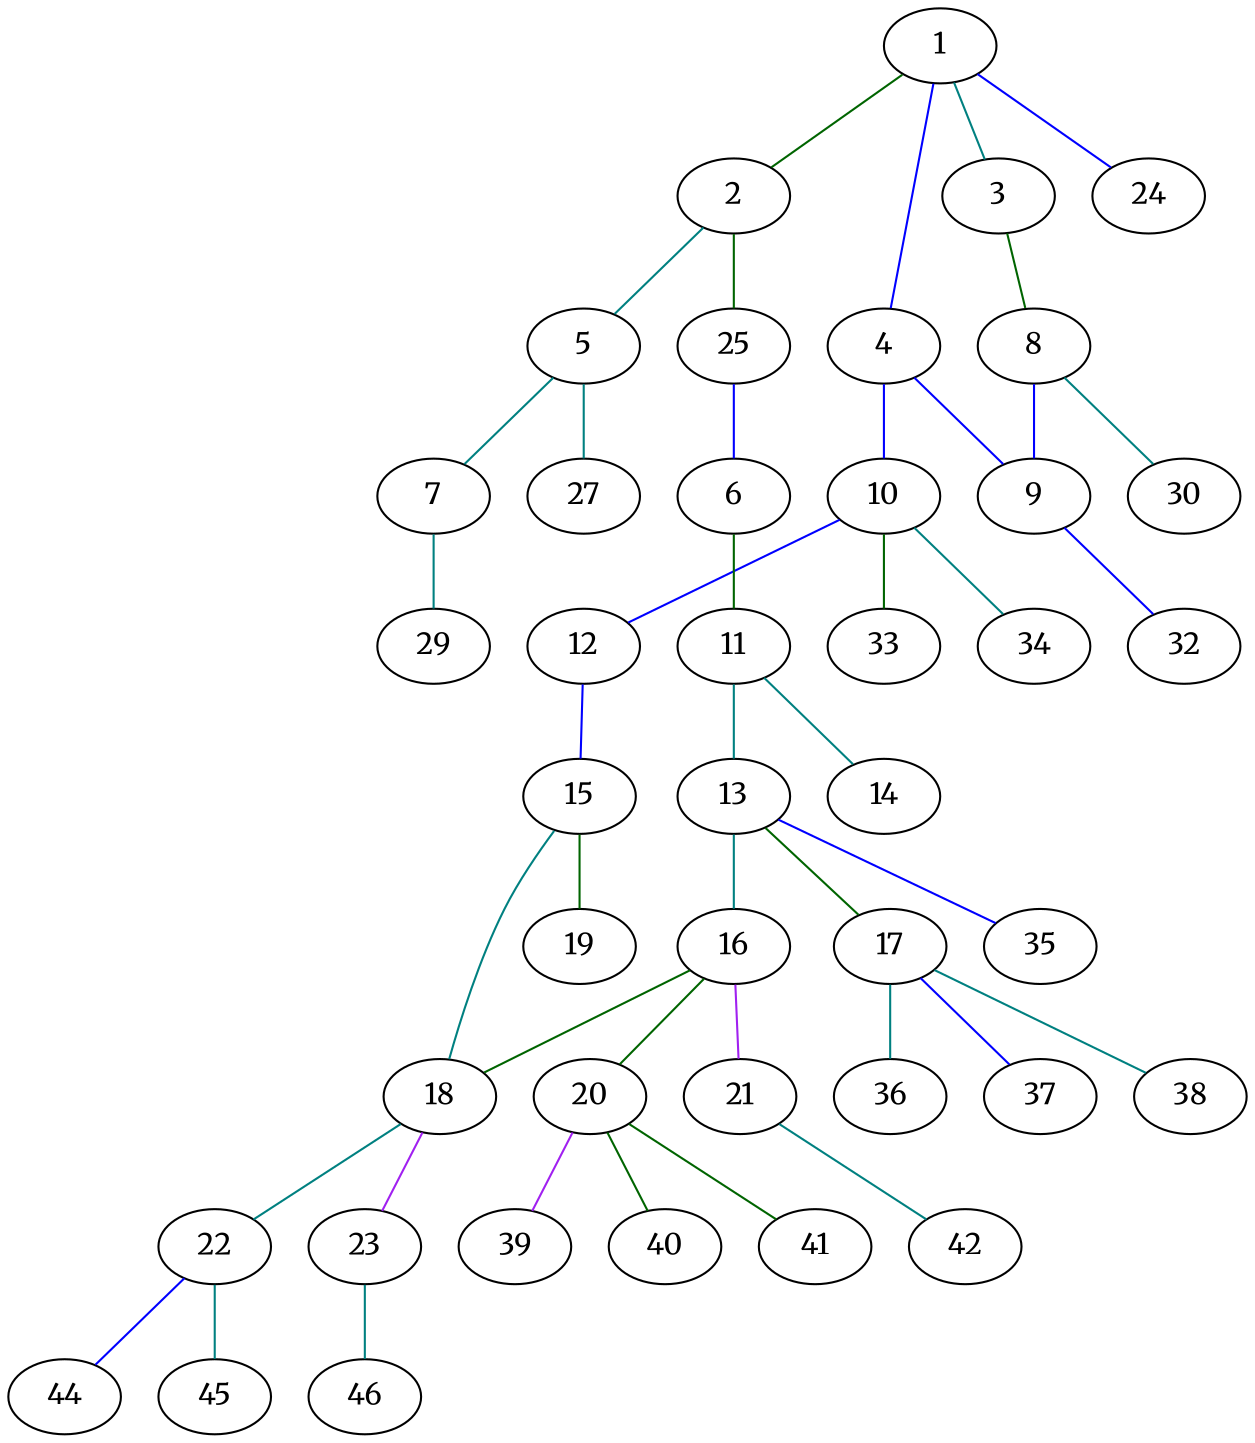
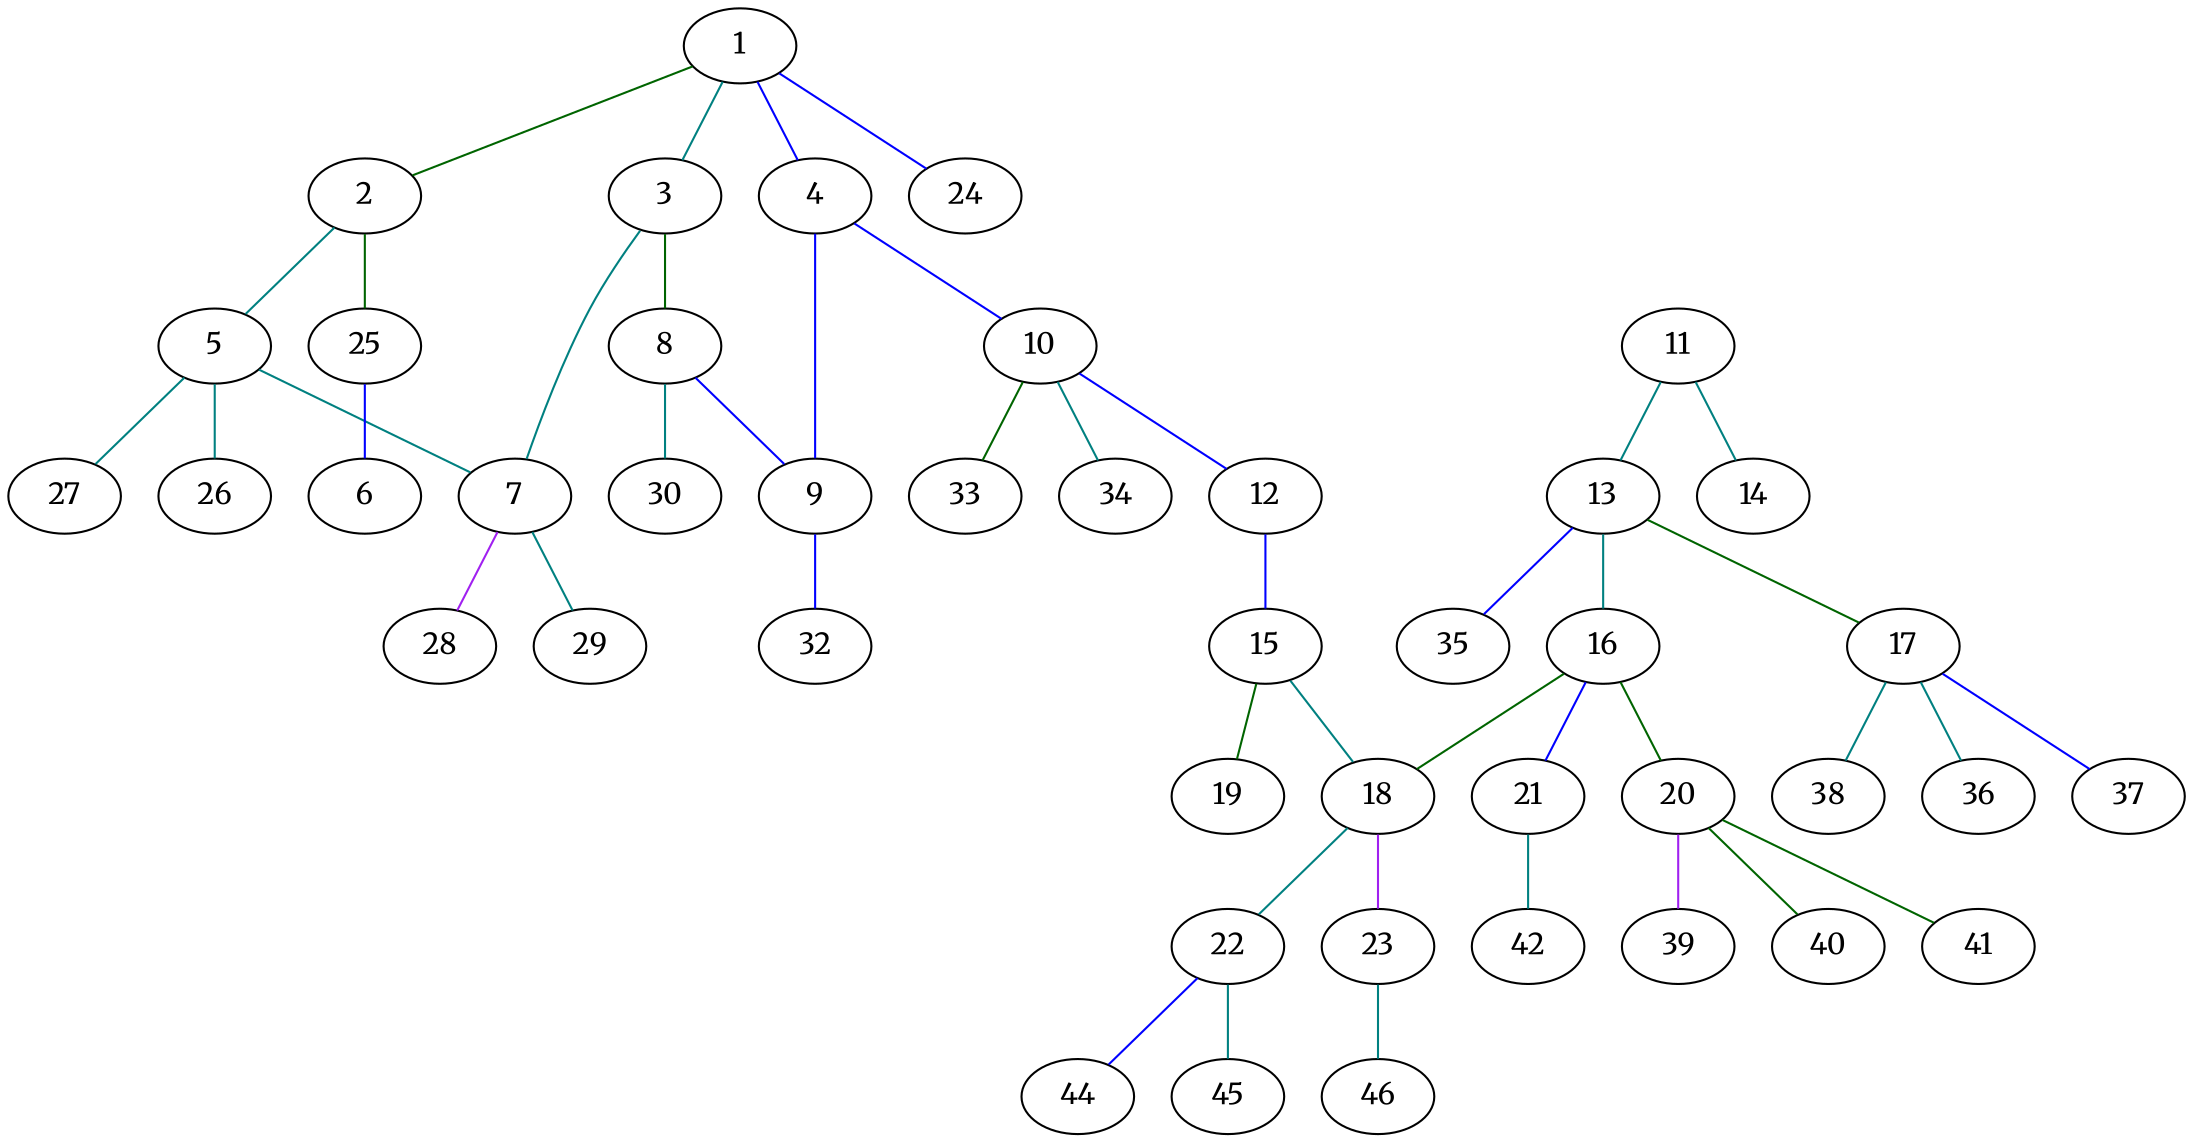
none -> (574, 340)
none -> (215, 496)
(734, 557) -> none
none -> (440, 646)
(737, 1022) -> (1566, 721)
